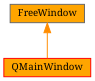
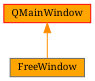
(47, 46) -> (47, 46)
